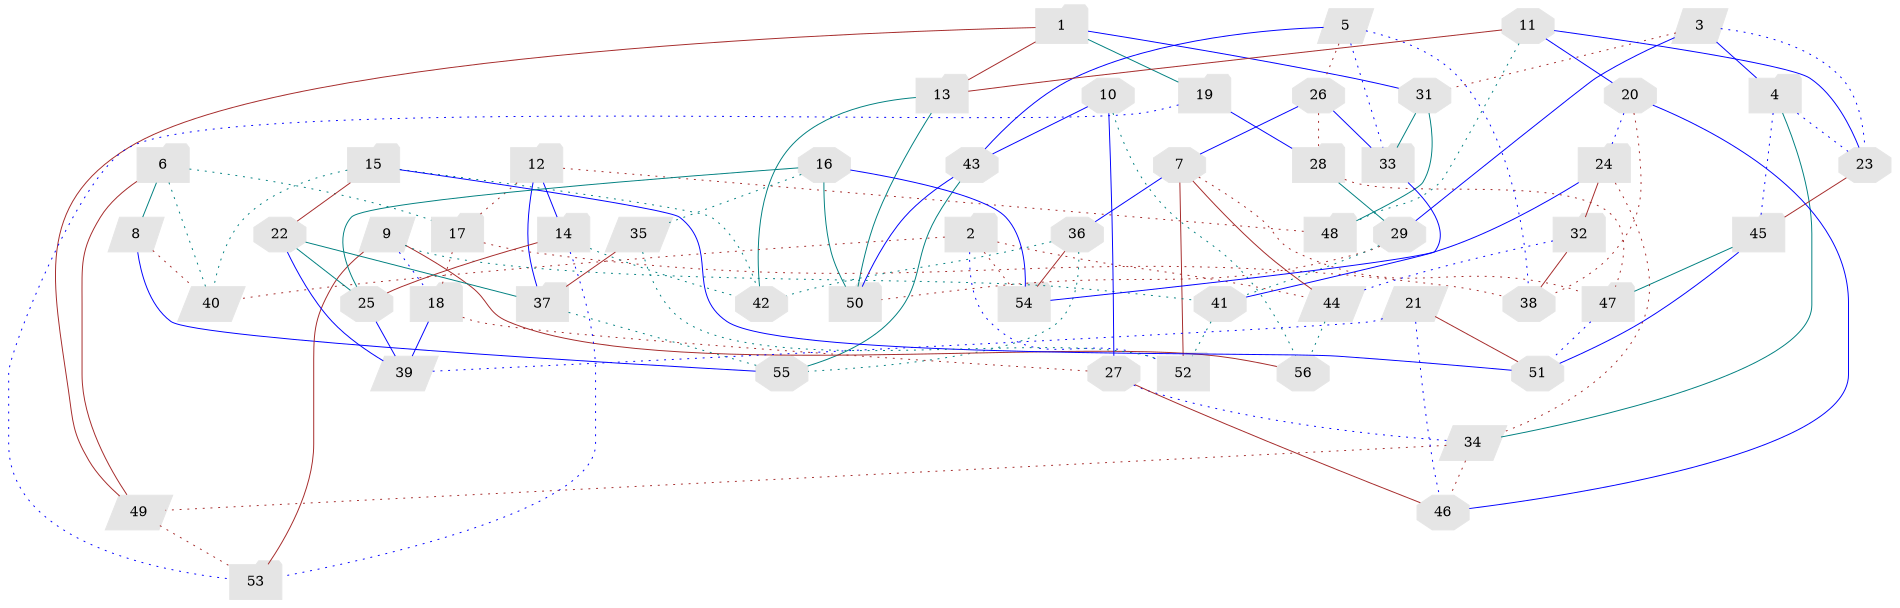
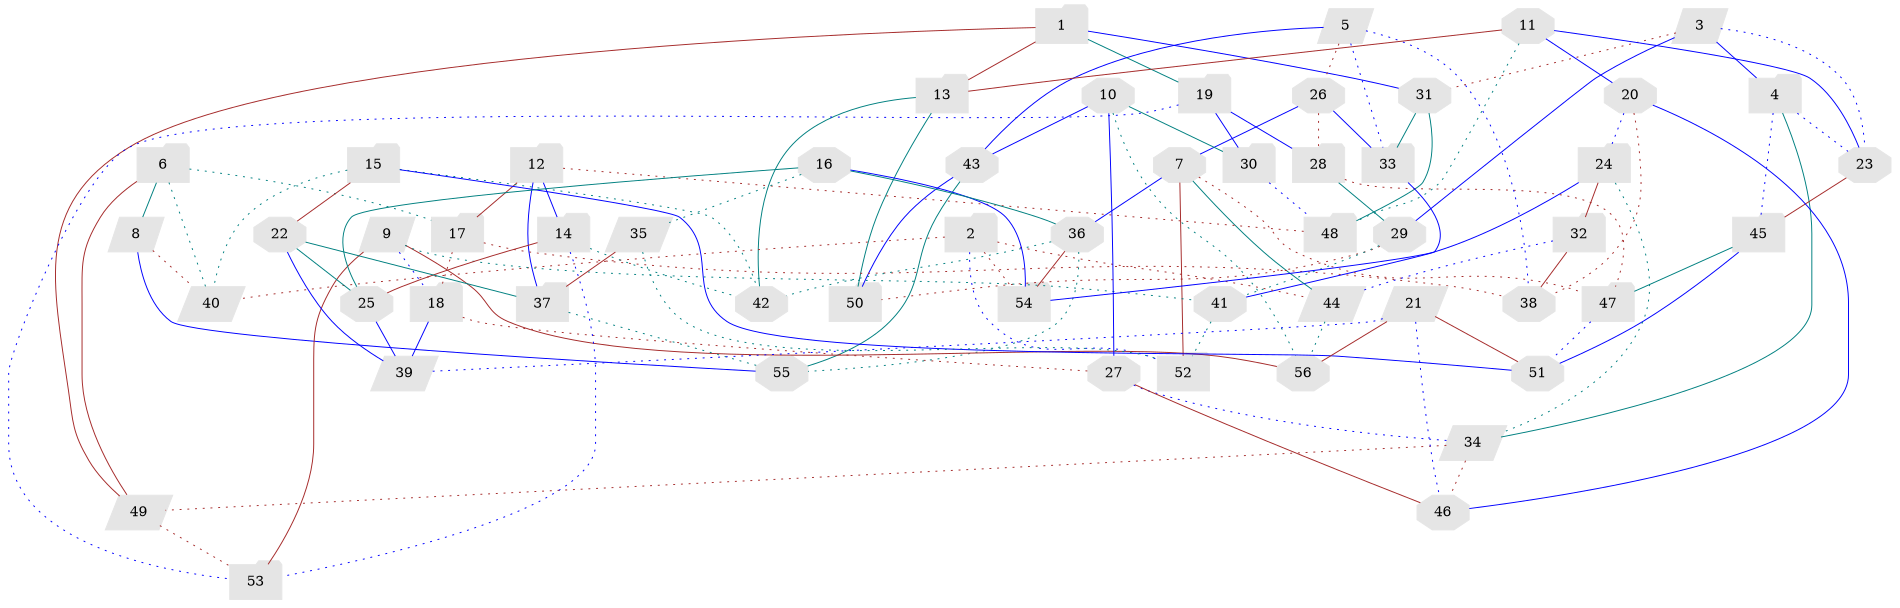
none -> (1249, 165)
(497, 200) -> (497, 200)
(828, 236) -> (954, 194)
(1249, 239) -> (1249, 239)
(1634, 338) -> (1634, 338)
none -> (1354, 341)
